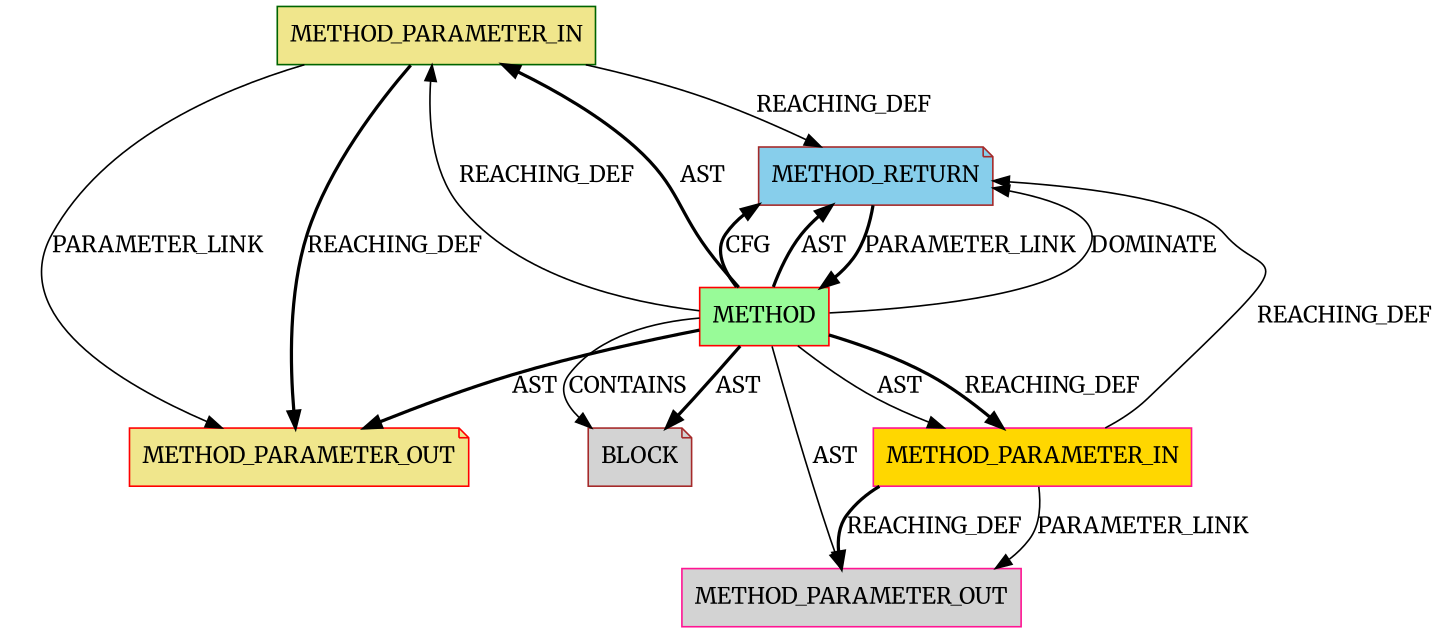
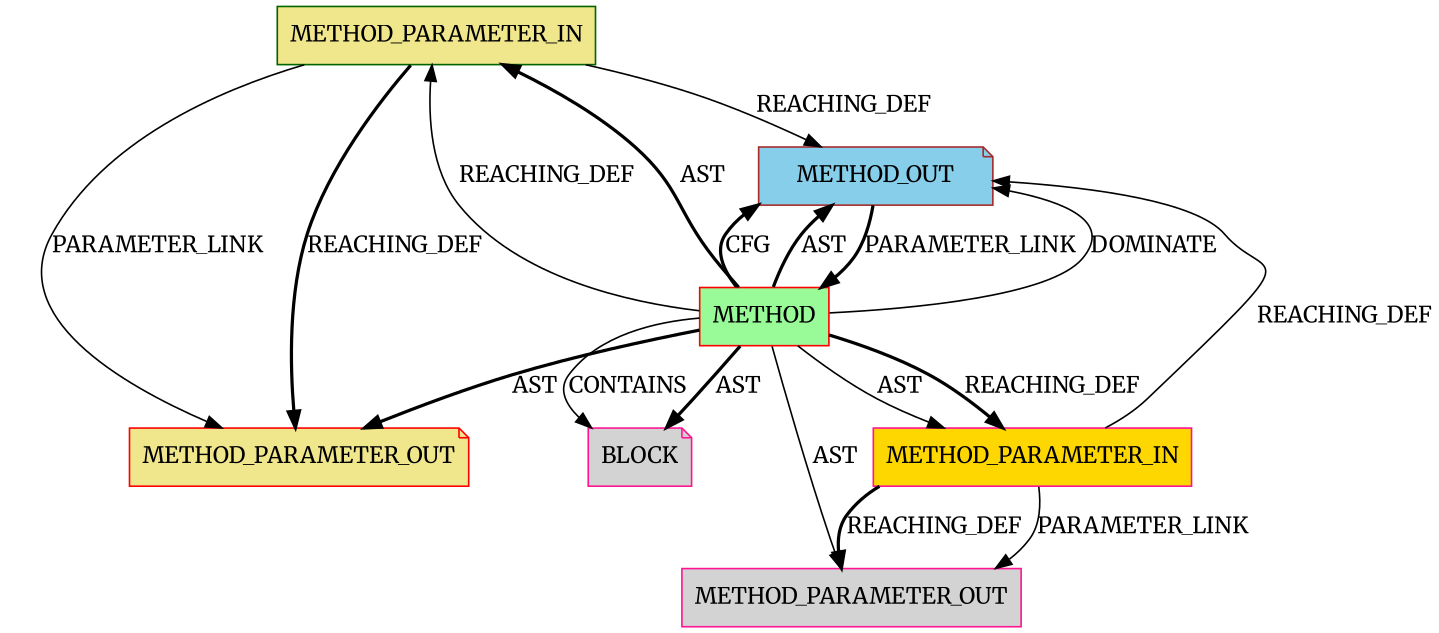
(876, 176) -> (876, 176)
(640, 457) -> (640, 457)
